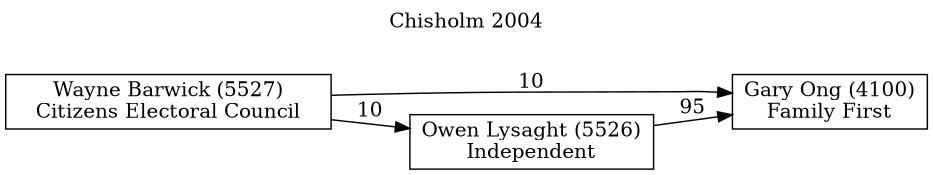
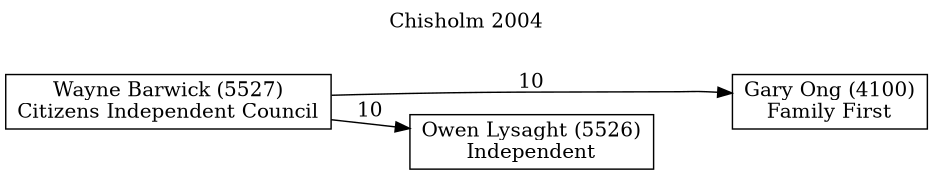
(168, 102) -> (168, 102)
(686, 121) -> none
